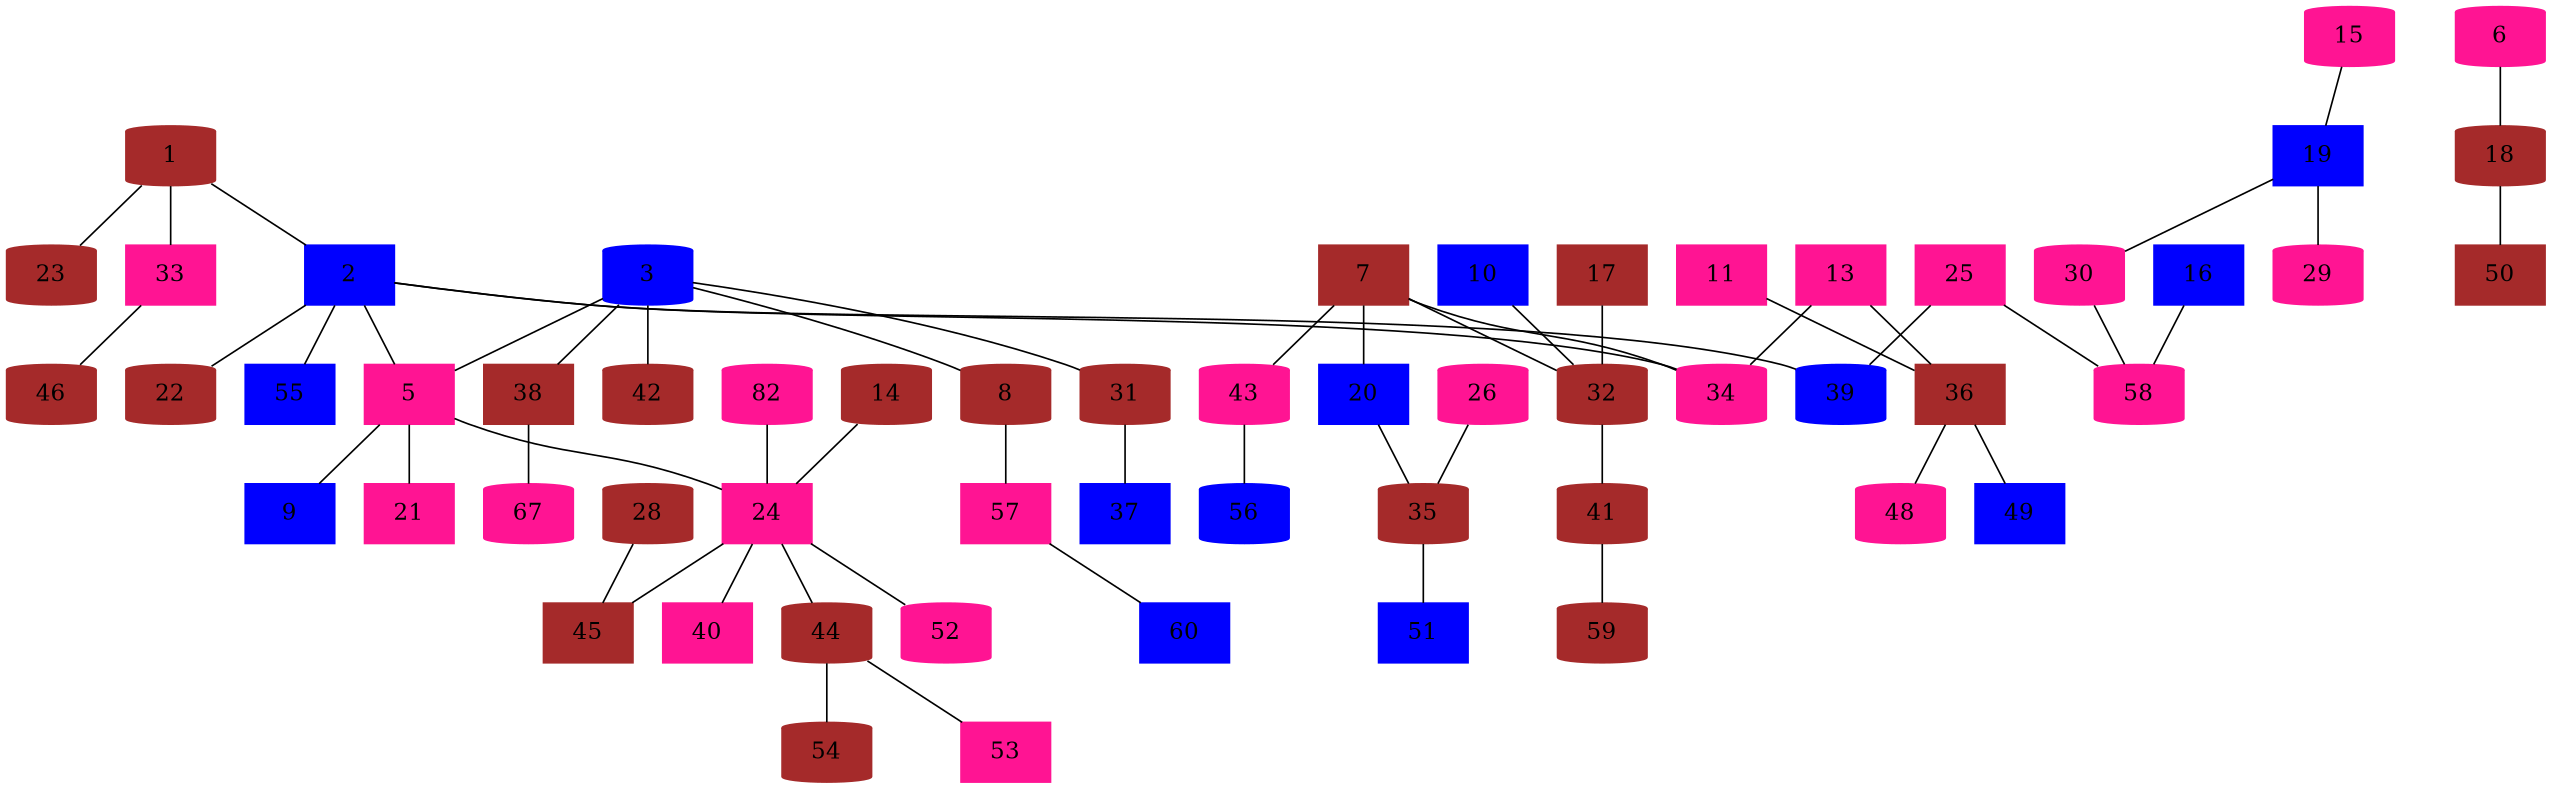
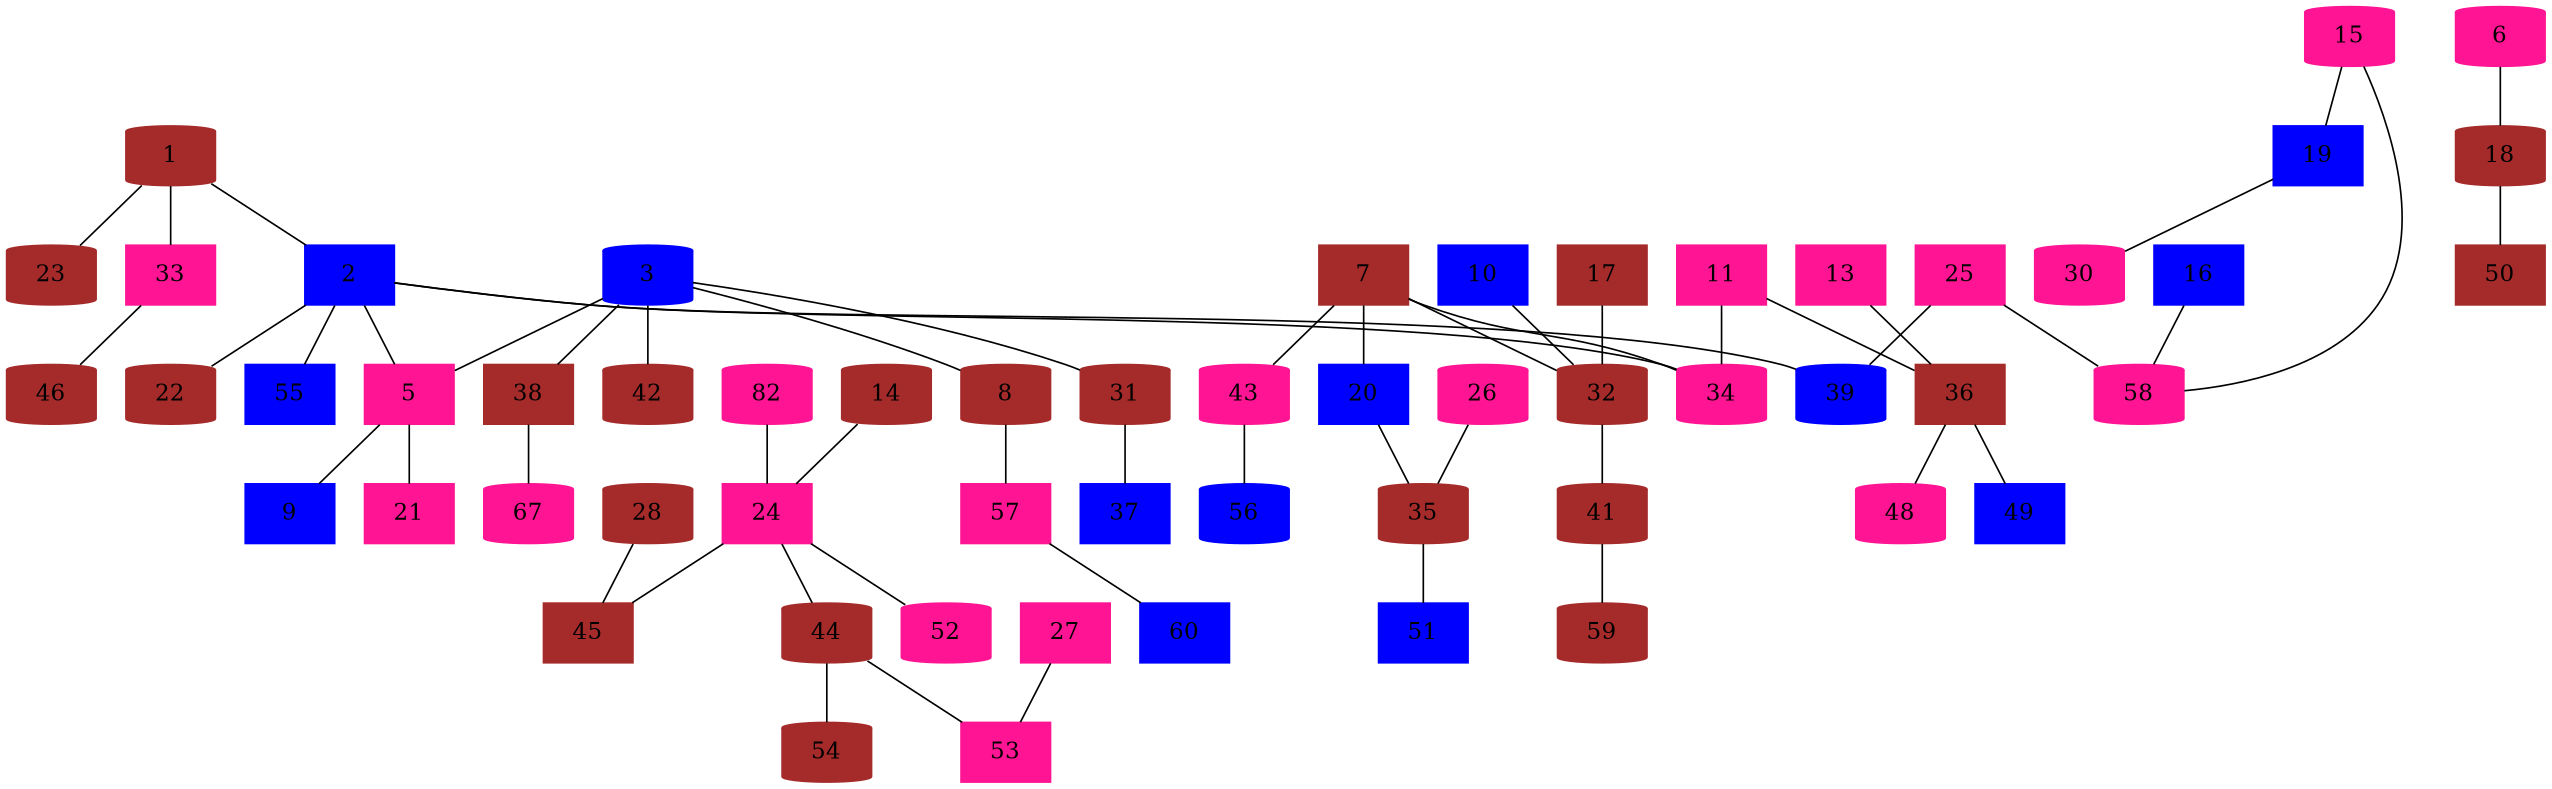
(2318, 275) -> none
(1781, 335) -> (1722, 335)
(2109, 335) -> (2385, 291)
(588, 454) -> none
(708, 633) -> none
none -> (1065, 633)
